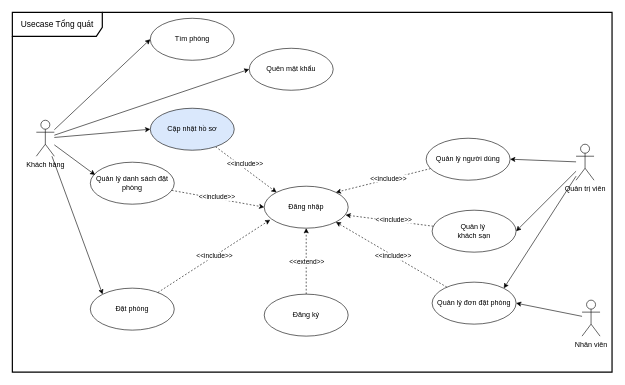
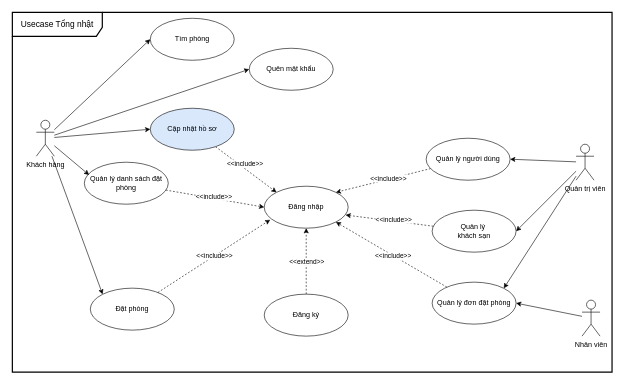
(57, 24) -> (57, 24)
(132, 183) -> (126, 183)
